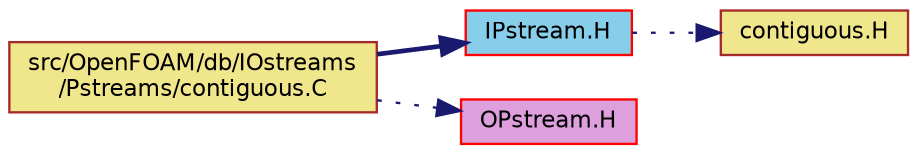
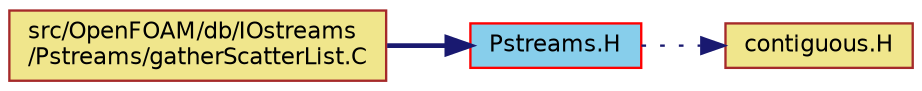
(549, 33) -> (556, 46)
(193, 77) -> (198, 46)
(549, 122) -> none
